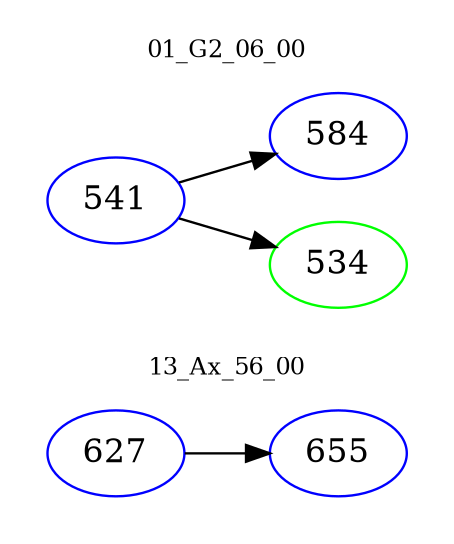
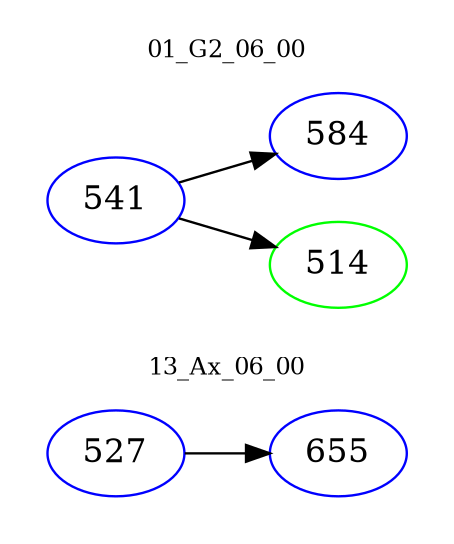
(338, 265) -> (338, 265)
(227, 369) -> (227, 369)
(116, 453) -> (116, 453)
